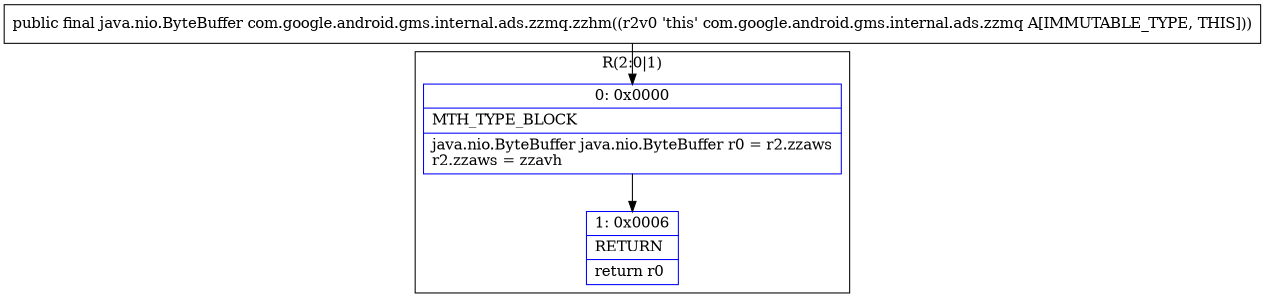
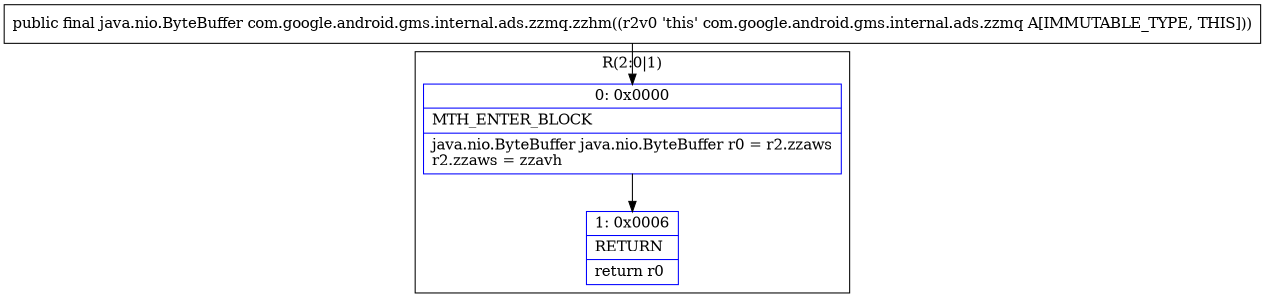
(504, 120) -> (512, 120)
